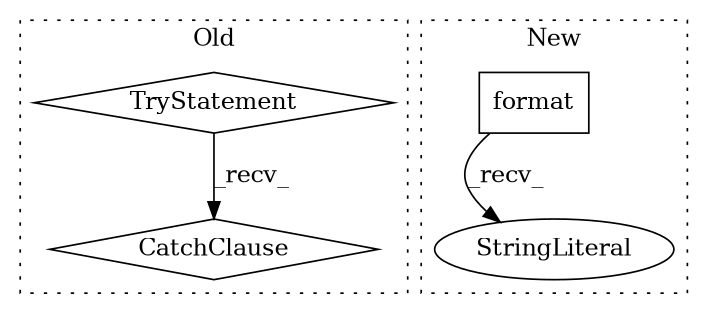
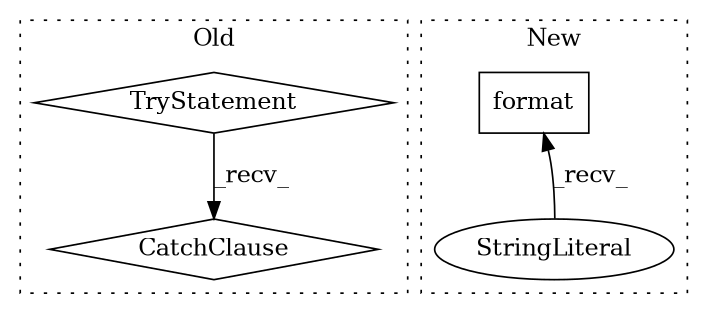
(465, 172) -> (553, 184)
